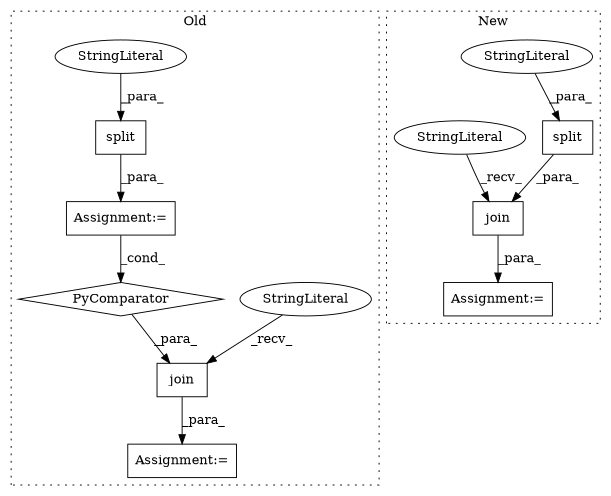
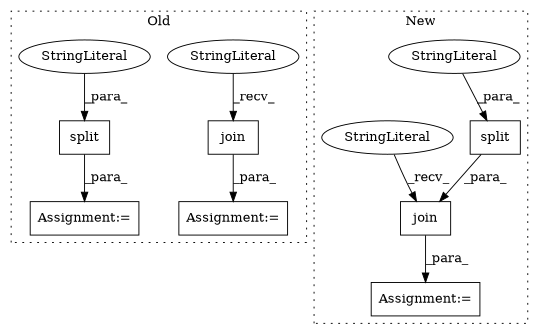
(121, 299) -> none
